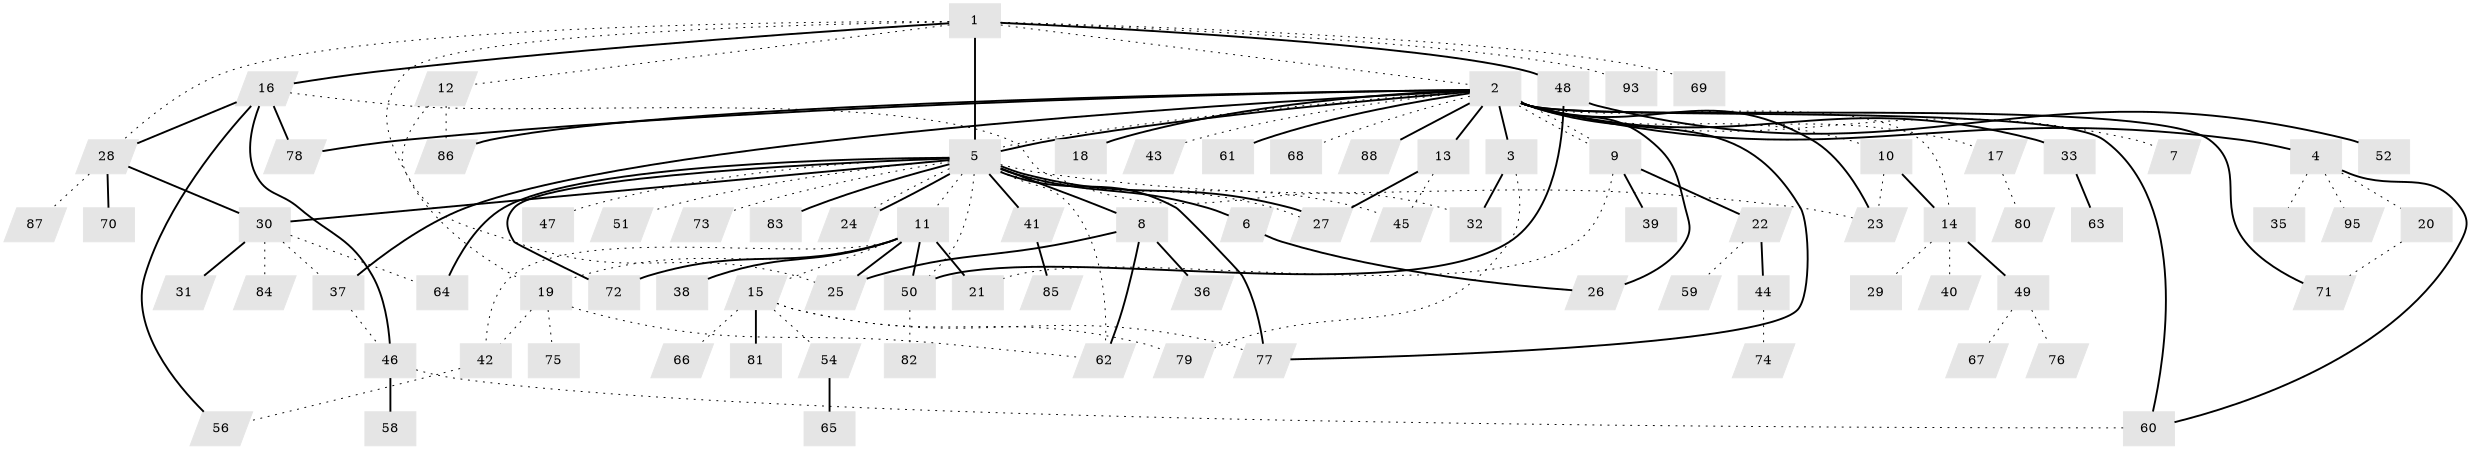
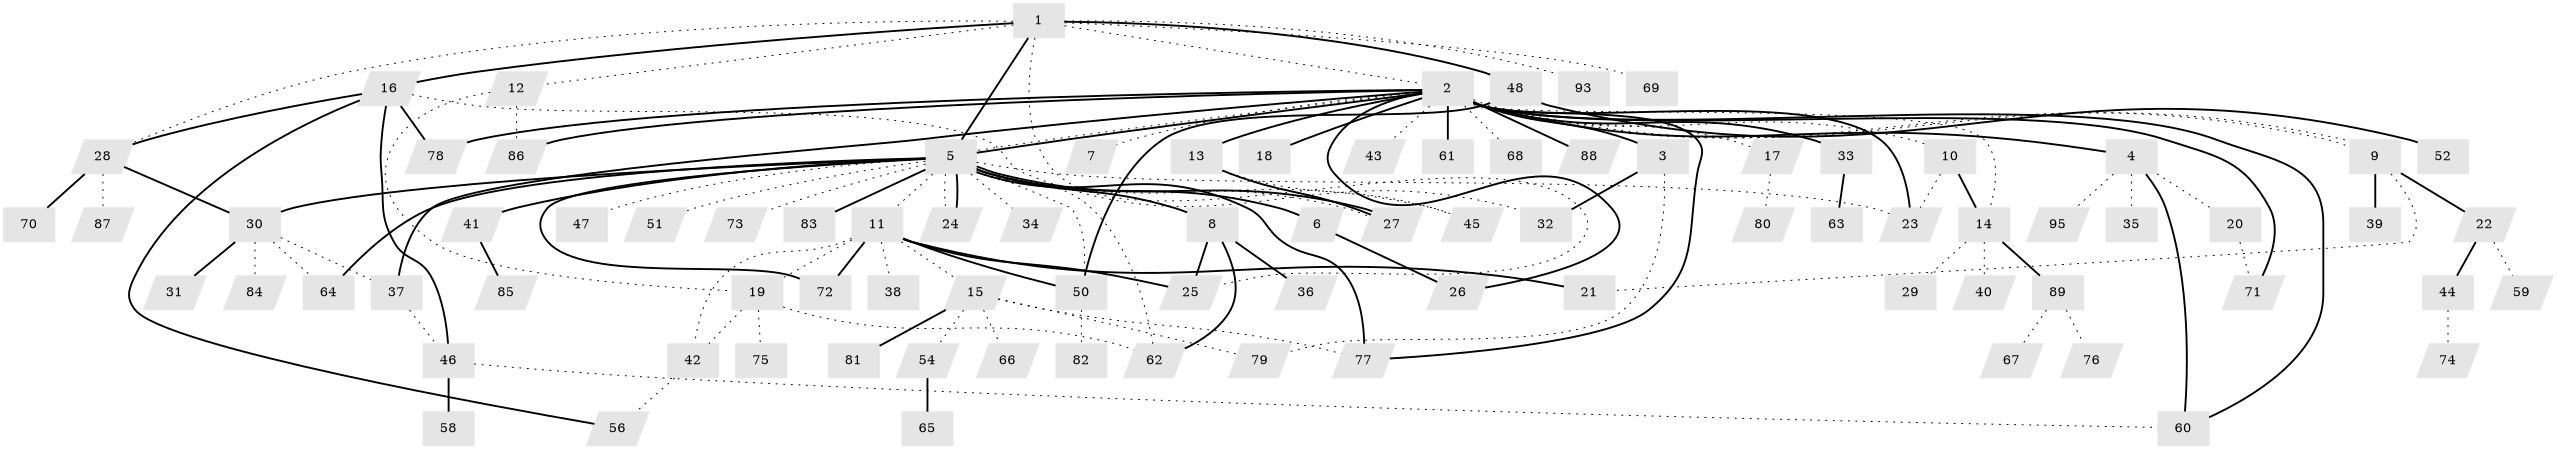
none -> (1031, 225)
(803, 259) -> (885, 259)
(2023, 293) -> (2058, 293)
